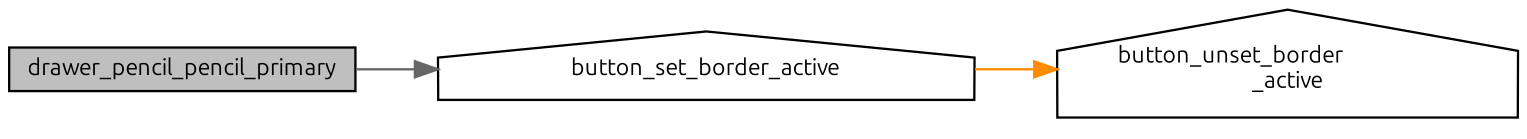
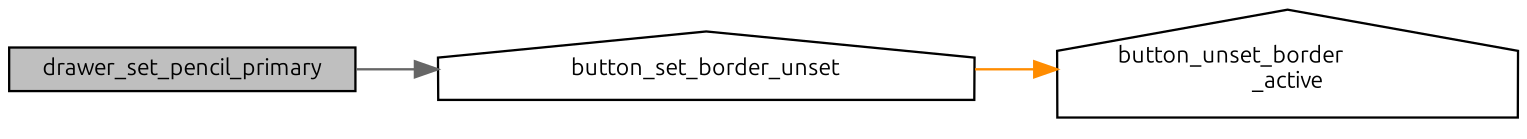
(182, 69) -> (182, 69)
(706, 69) -> (706, 69)
